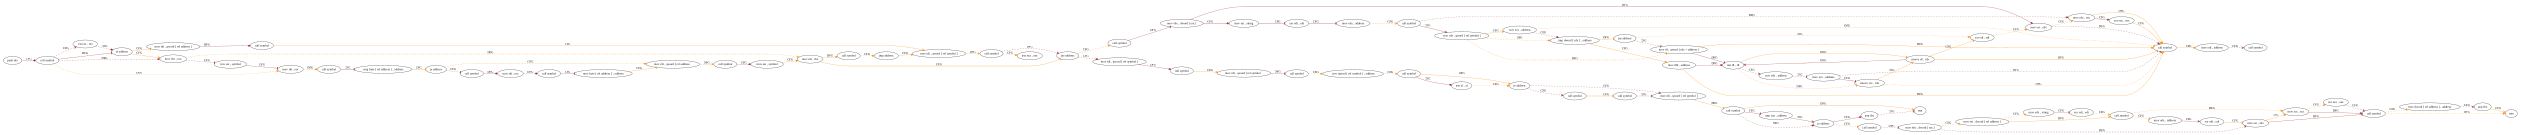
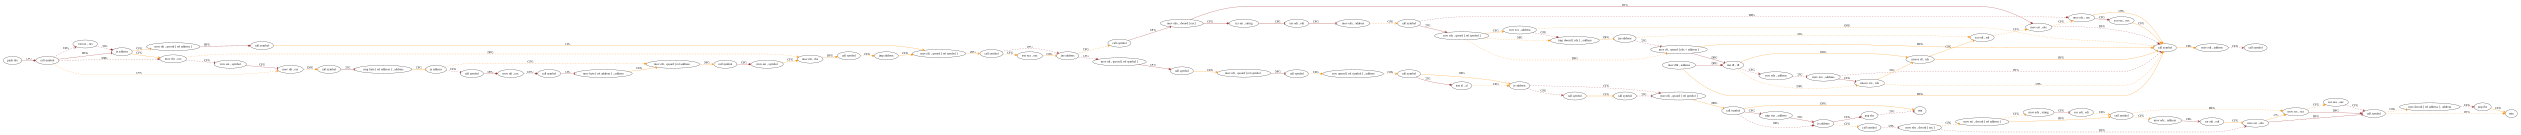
(1244, 23) -> (1244, 23)
(1627, 53) -> none
(1826, 62) -> none
(940, 66) -> (1049, 56)
